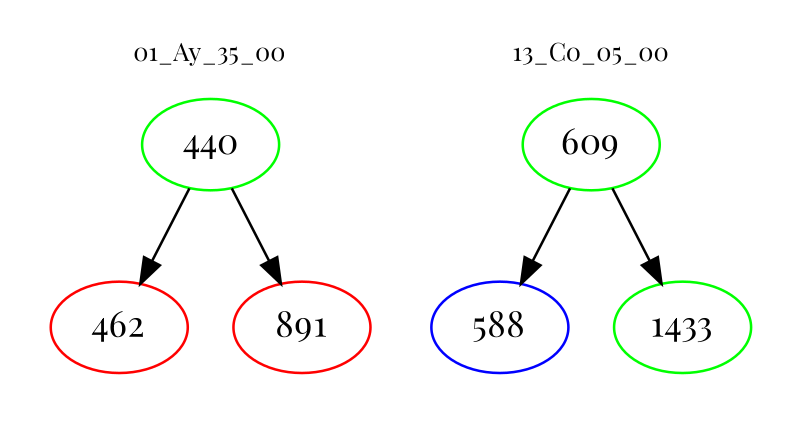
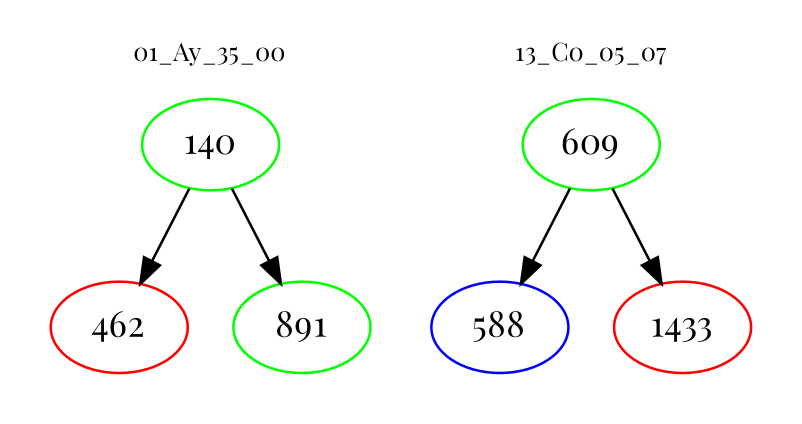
(591, 55) -> (591, 55)
(211, 145) -> (211, 145)
(302, 327) -> (302, 327)
(683, 327) -> (683, 327)
